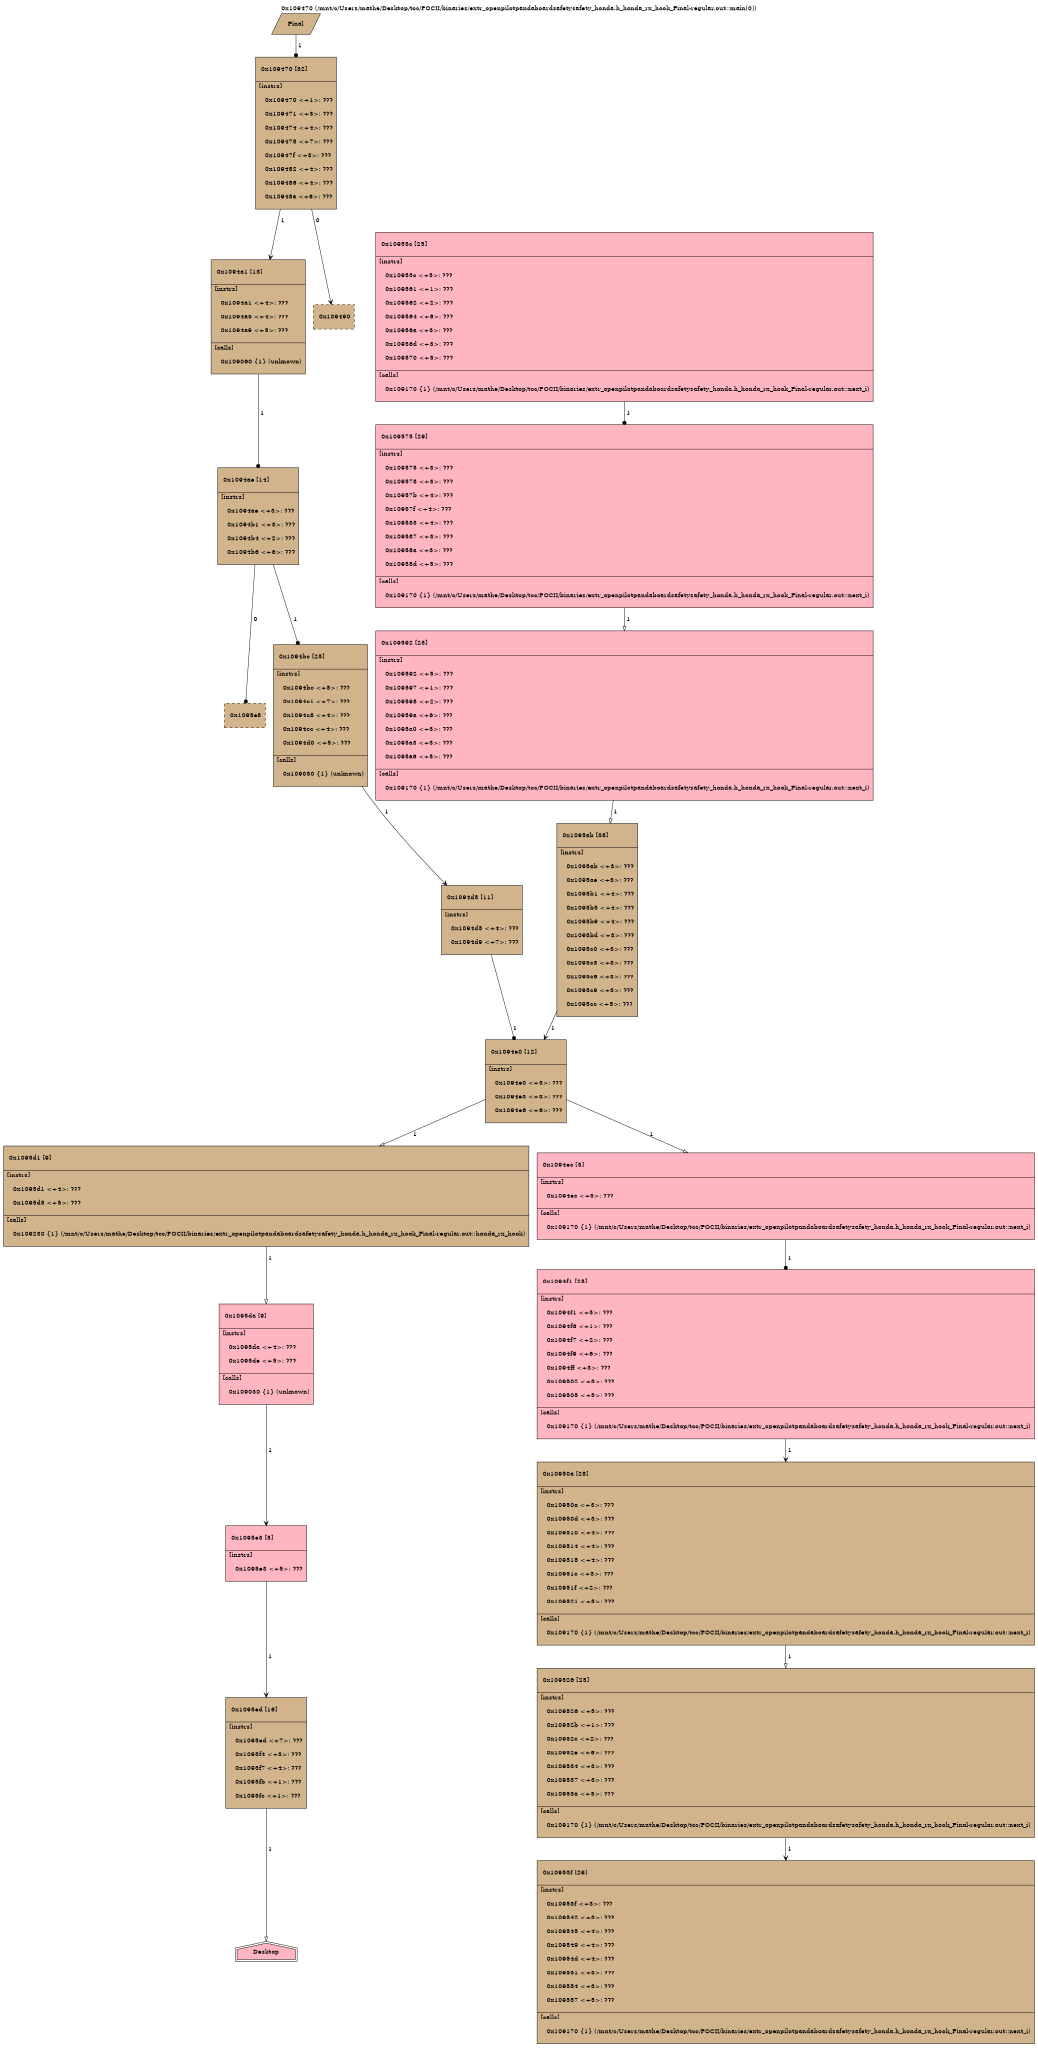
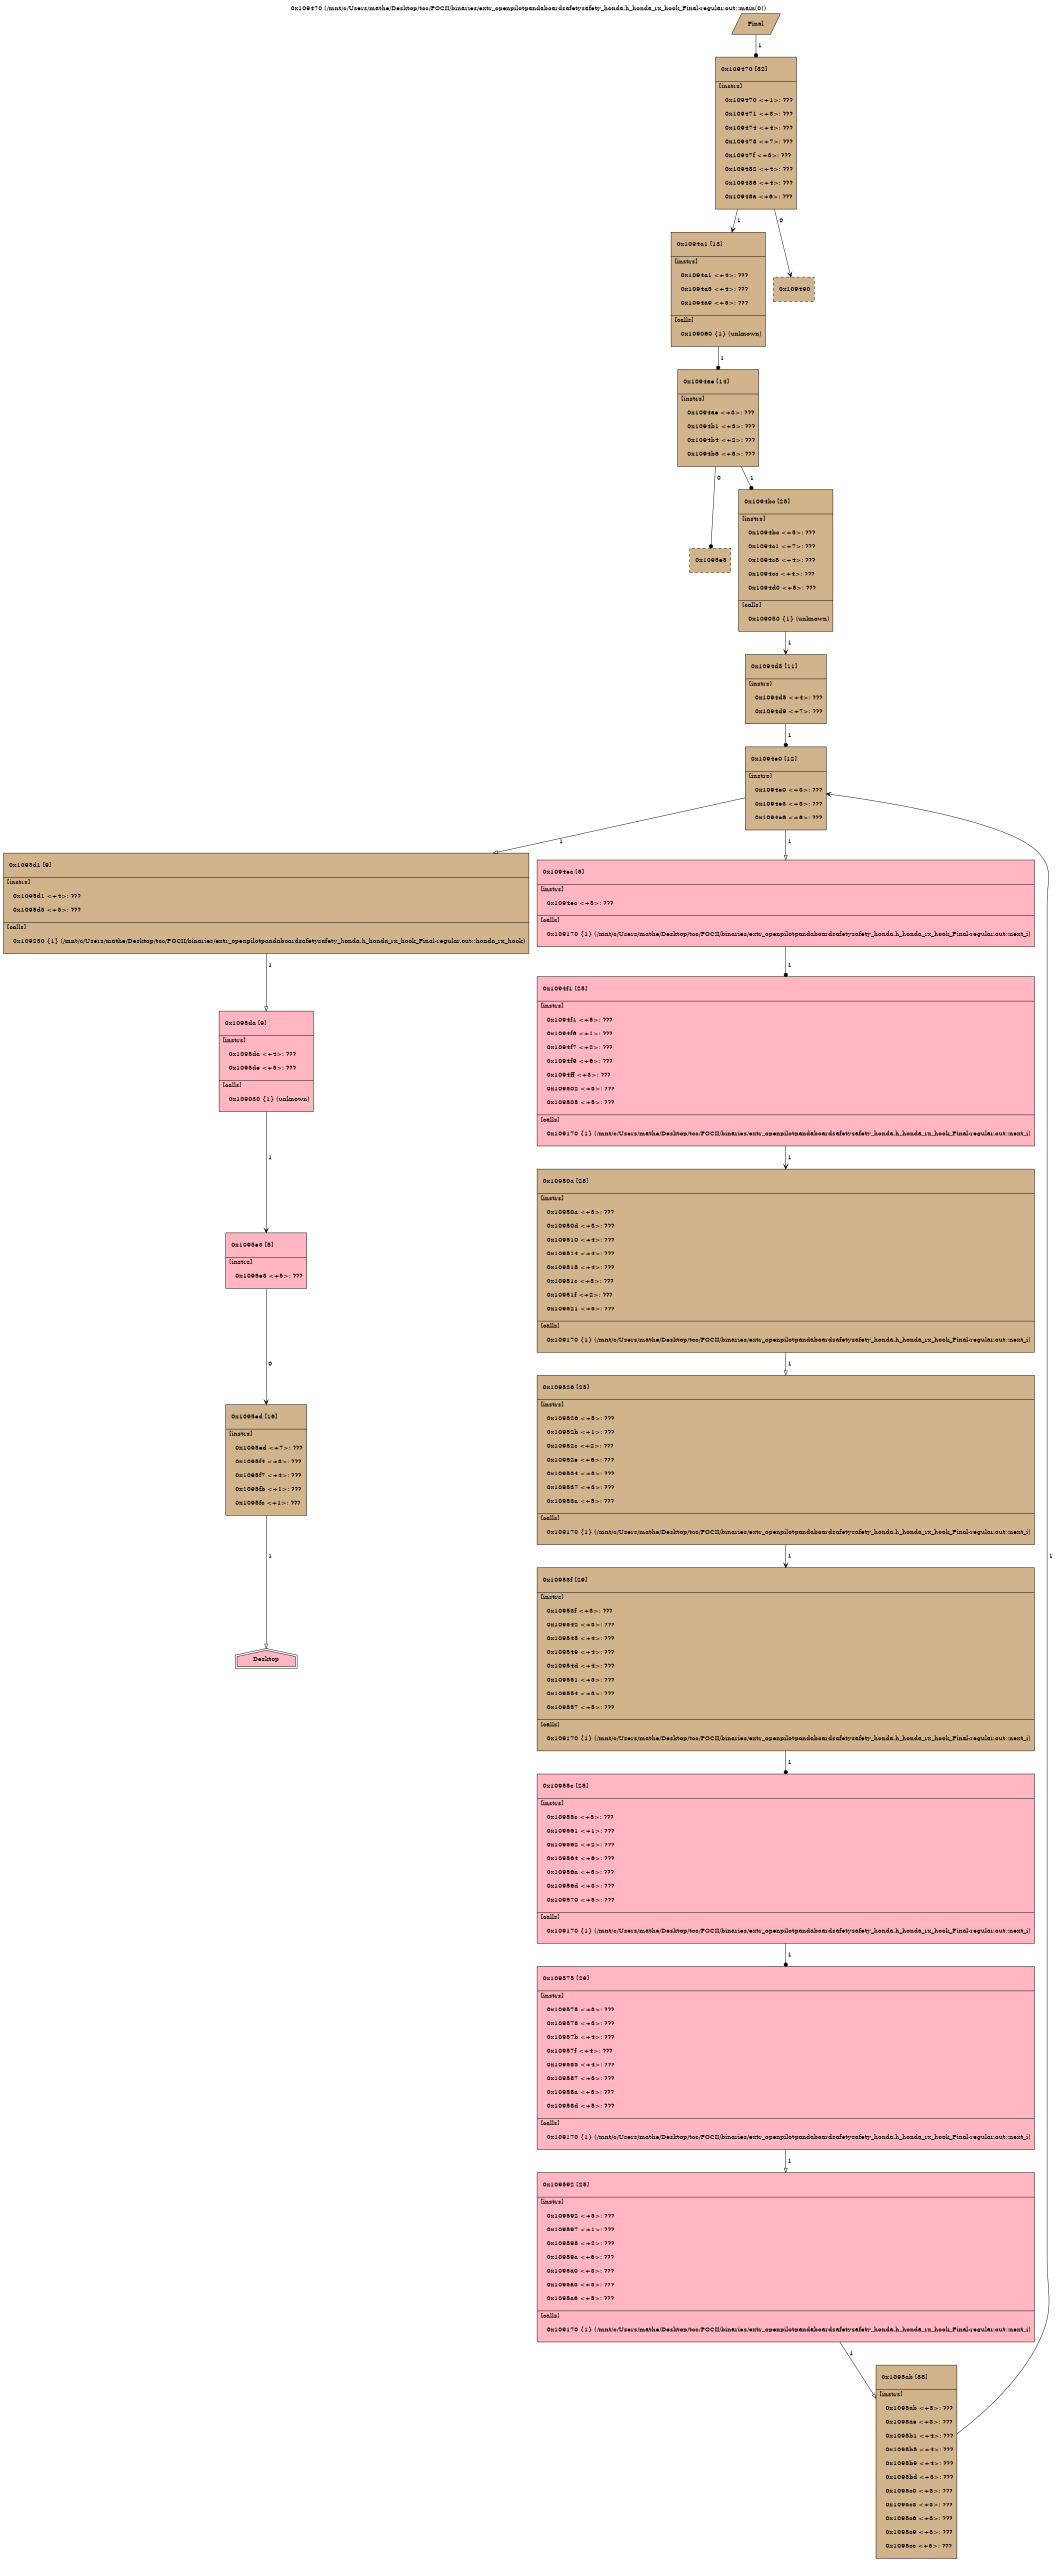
(269, 1657) -> (269, 1364)
none -> (786, 1761)
